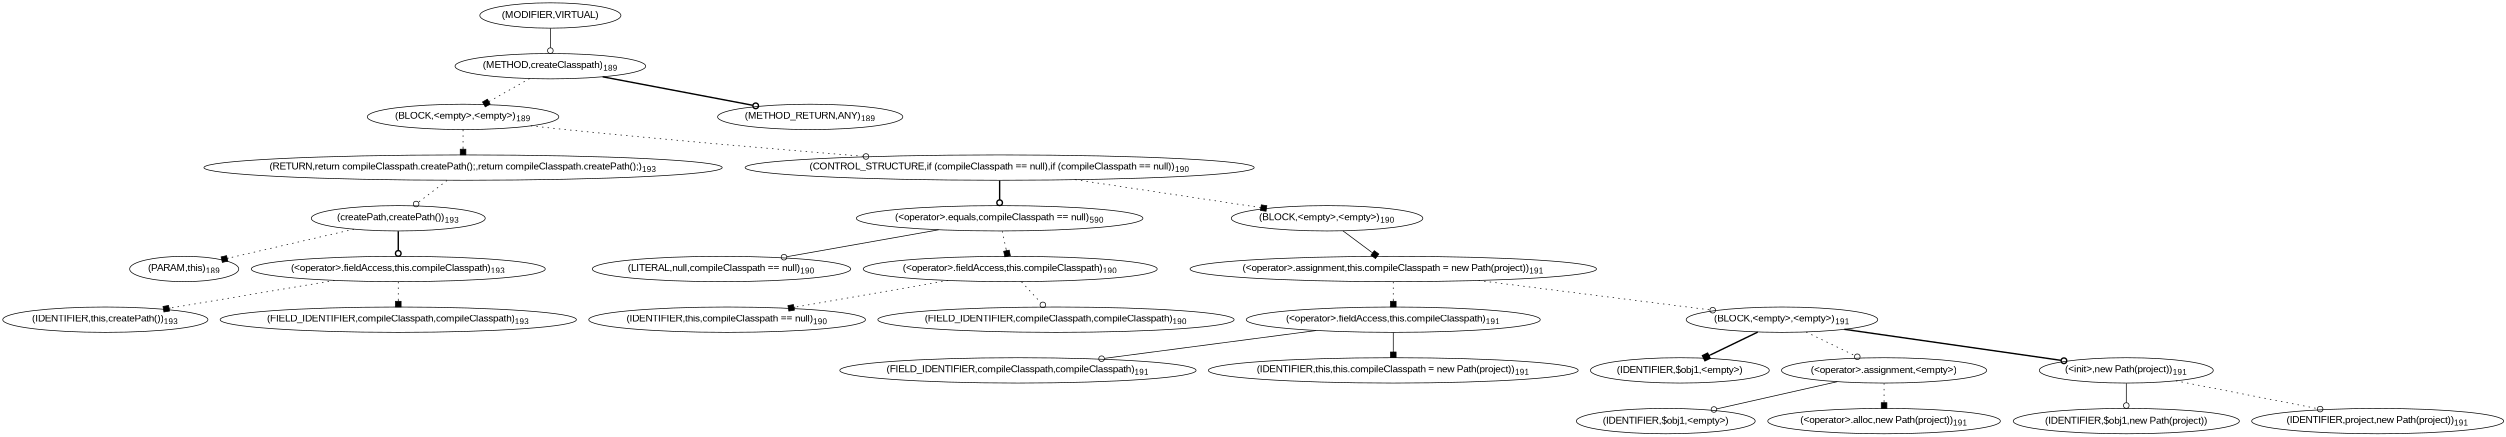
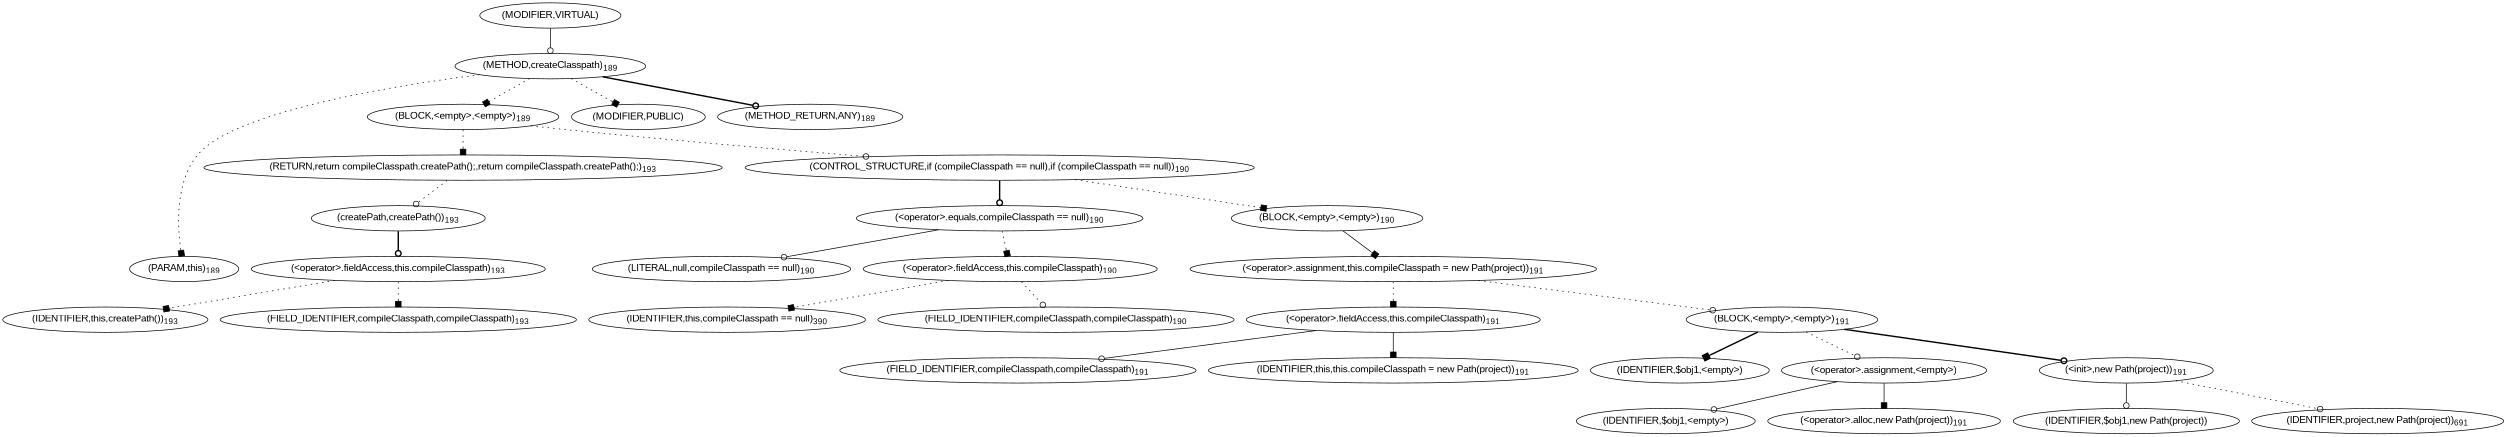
none -> (638, 117)
(1097, 217) -> (1097, 217)
(291, 244) -> (286, 112)
(820, 319) -> (820, 319)
(1884, 392) -> (1884, 392)
(2461, 420) -> (2461, 420)
